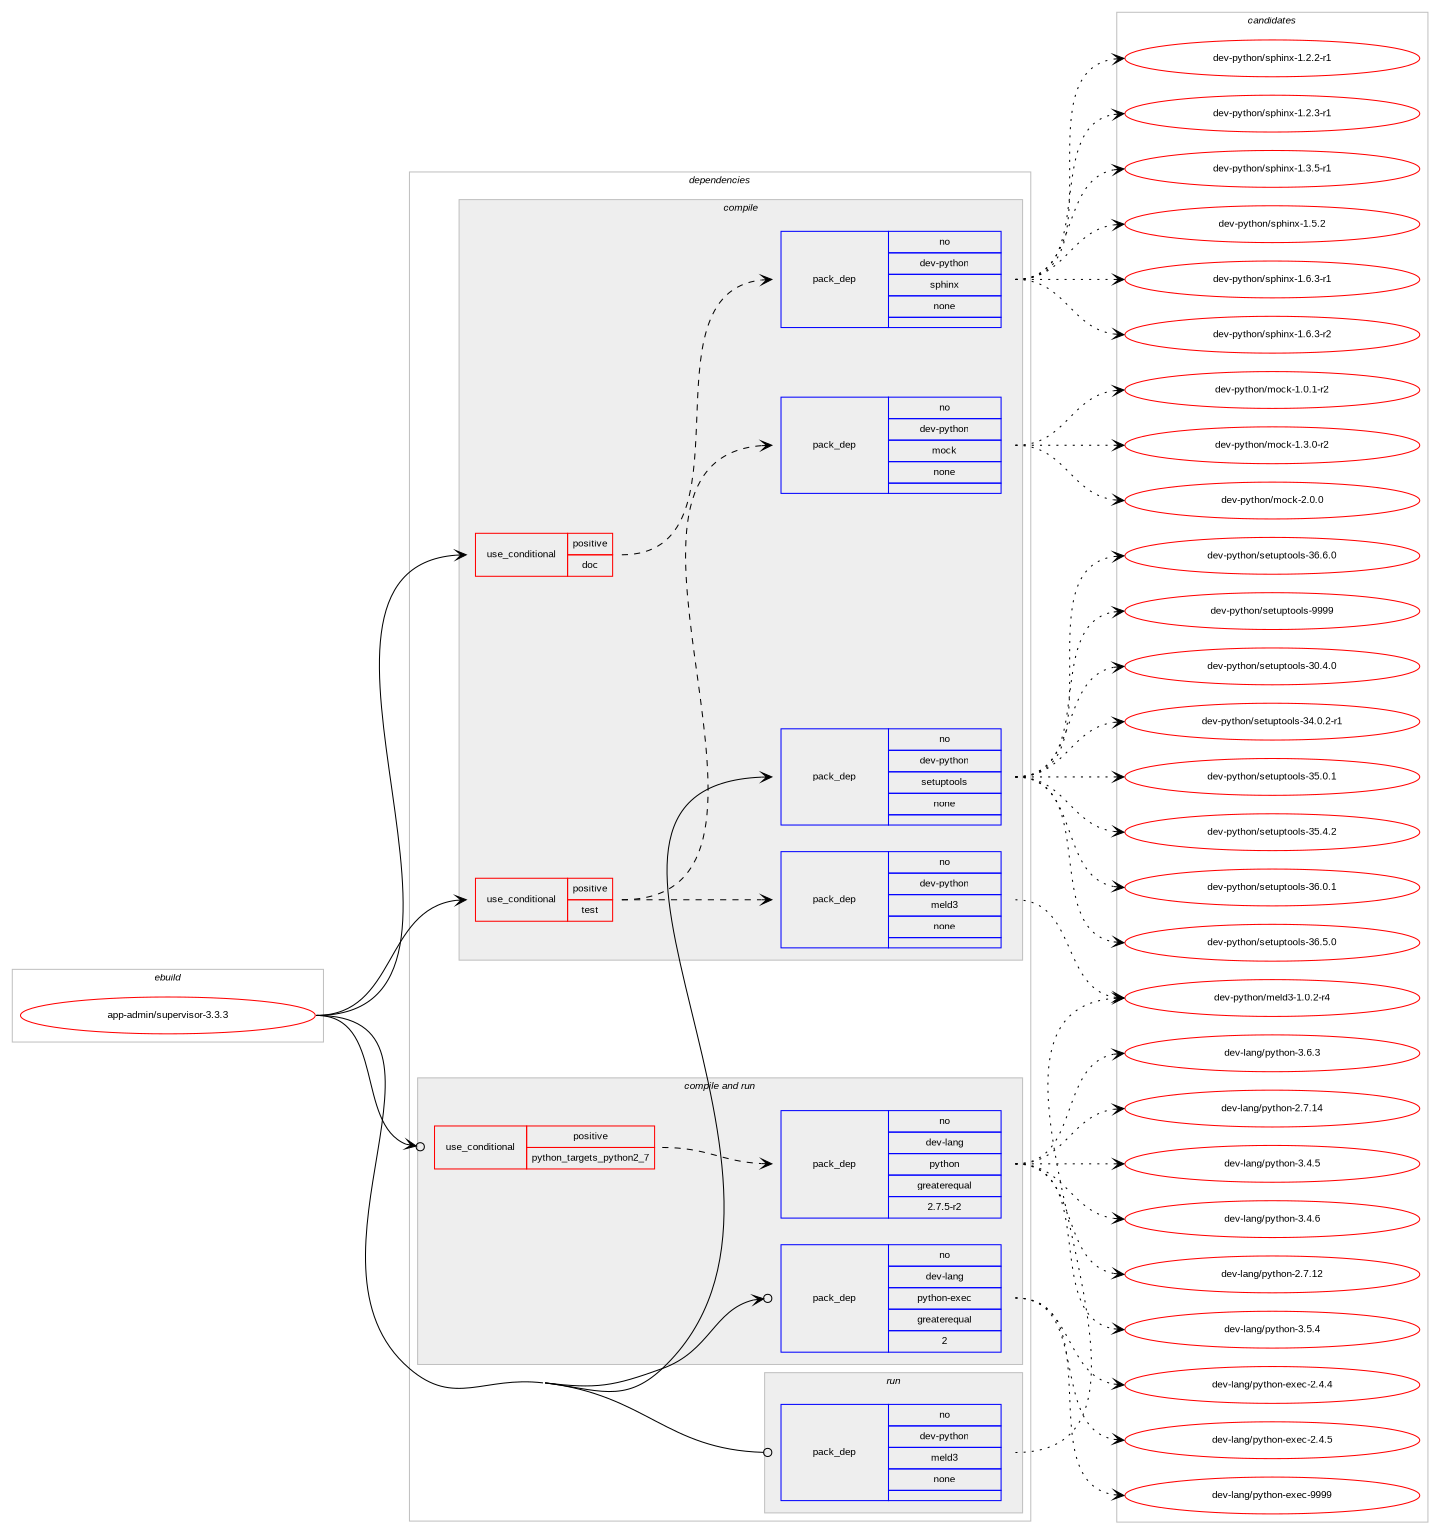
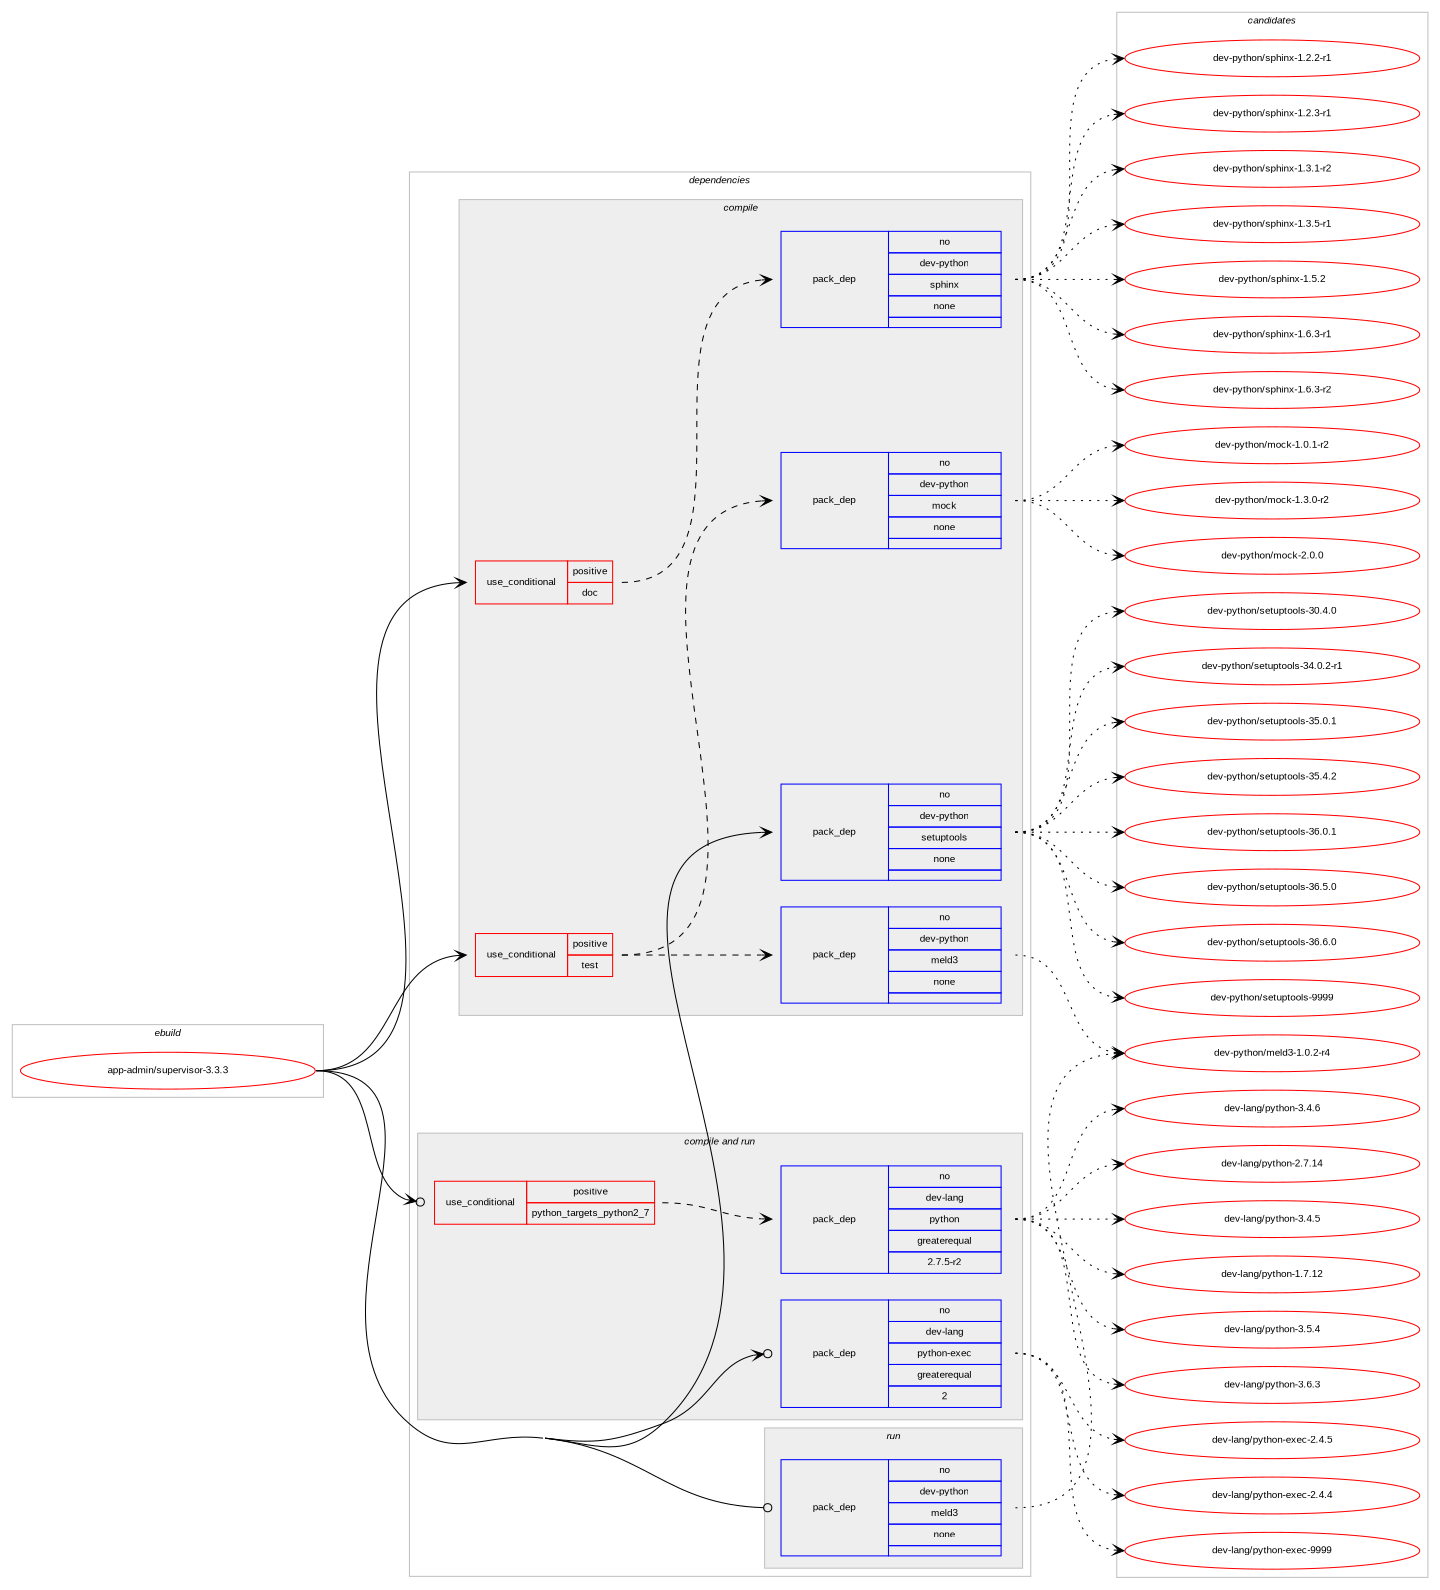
none -> (1272, 169)
(1272, 1274) -> (1272, 1274)
